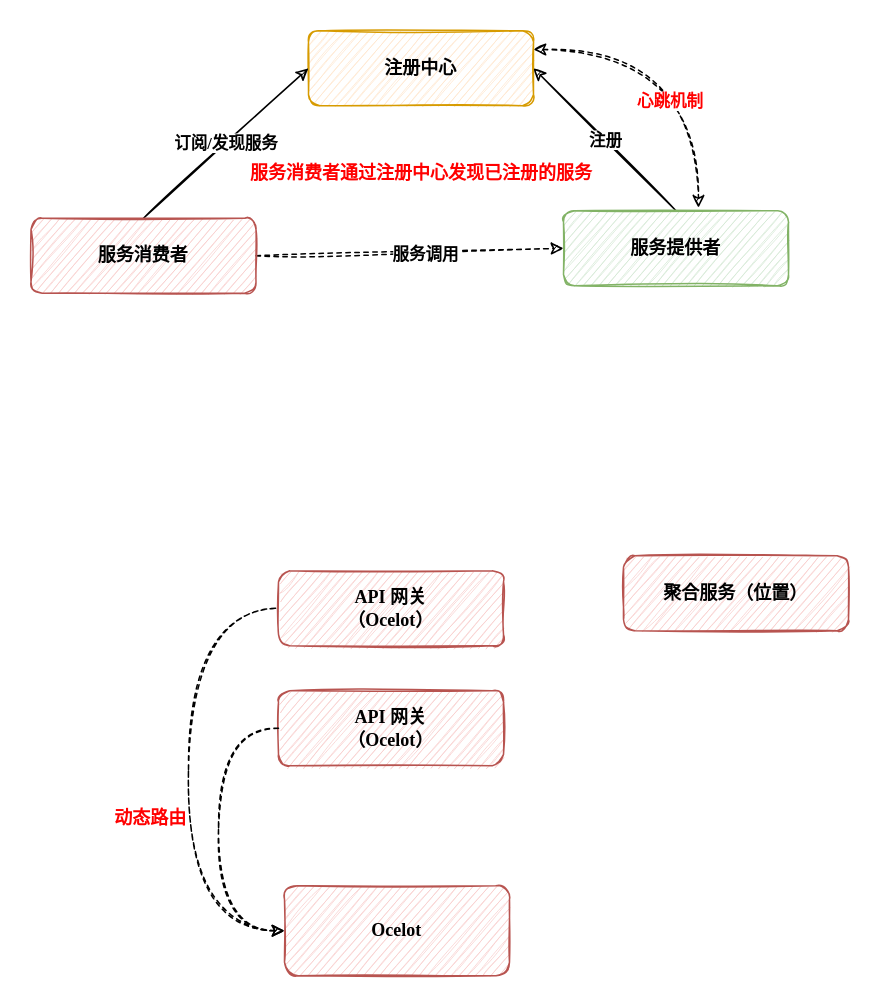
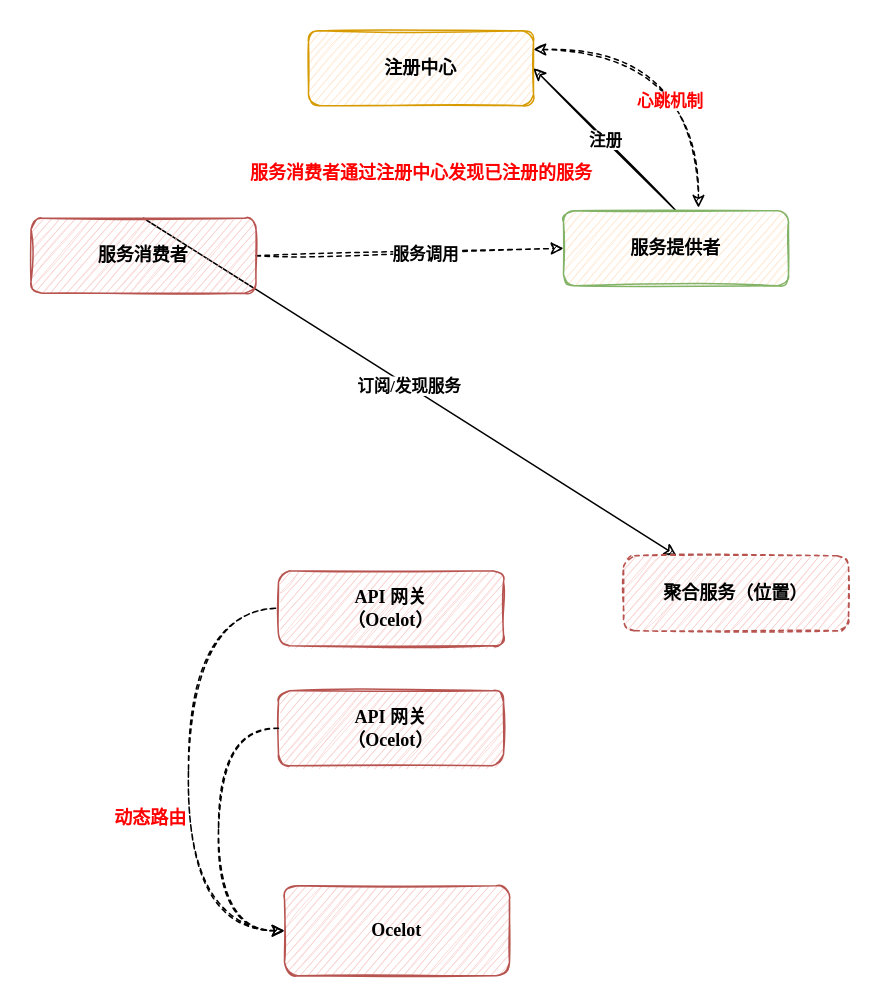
(222, 147) -> (459, 418)
(676, 248) -> (676, 248)
(736, 593) -> (736, 593)
